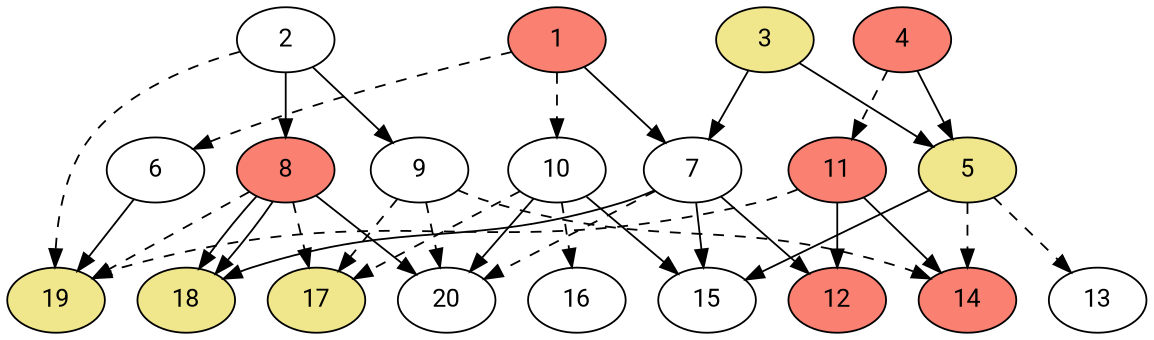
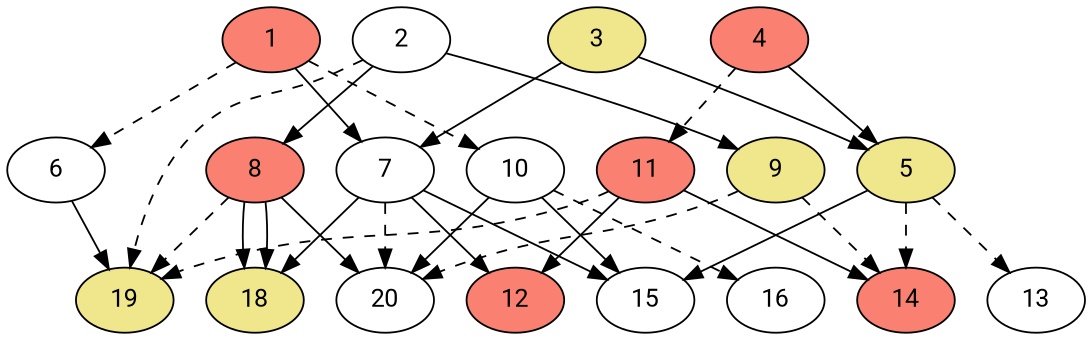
(420, 170) -> (776, 170)
(316, 300) -> none
